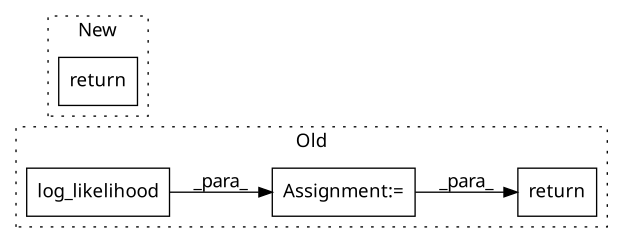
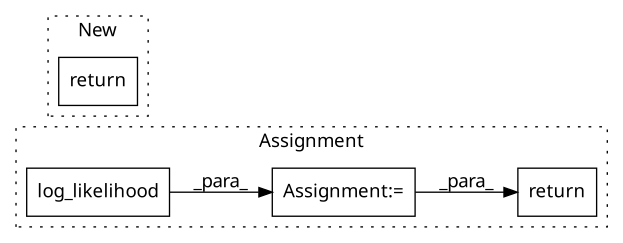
(312, 142) -> (312, 142)
